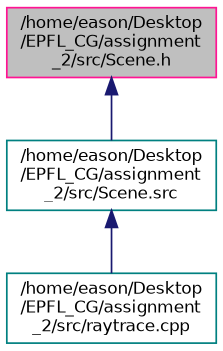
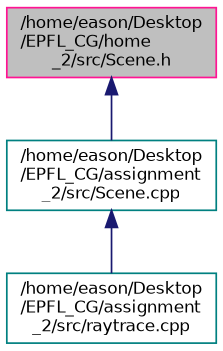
(112, 43) -> (112, 43)
(112, 175) -> (112, 175)
